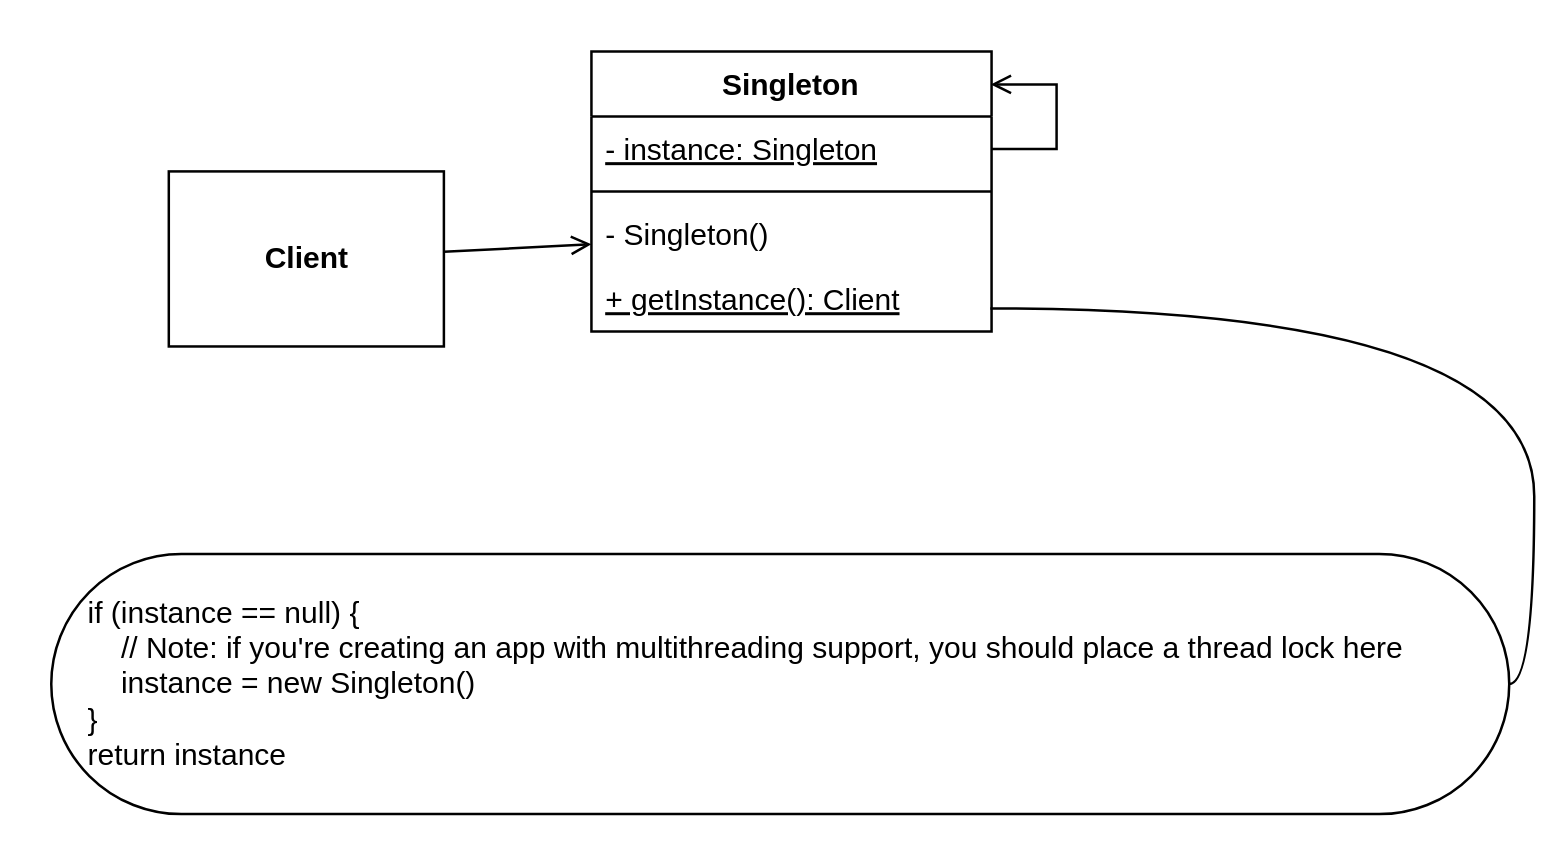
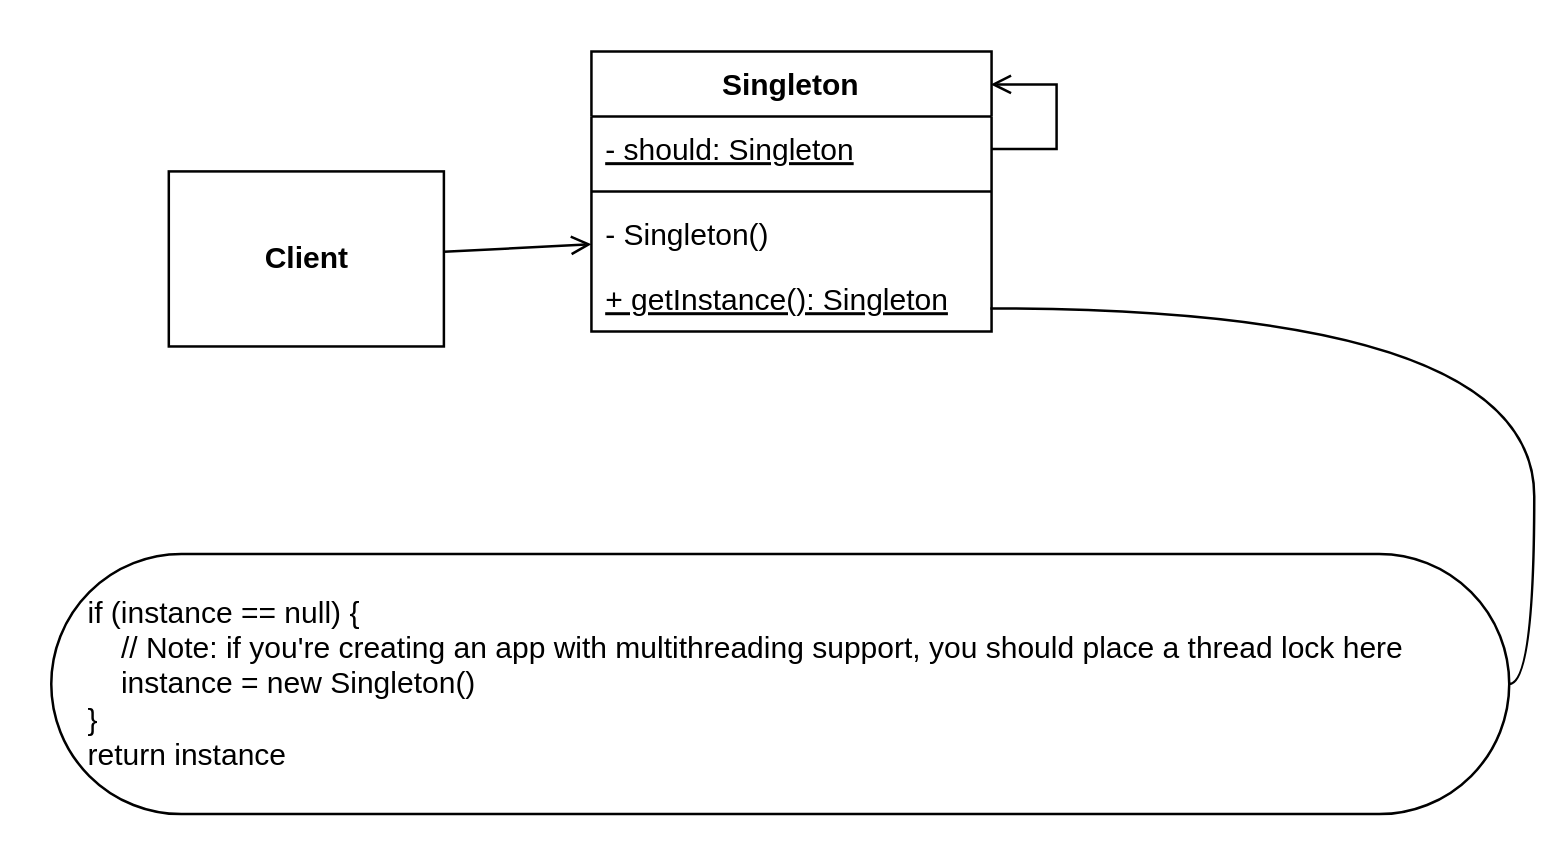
(758, 150) -> (741, 150)
(779, 300) -> (804, 300)
